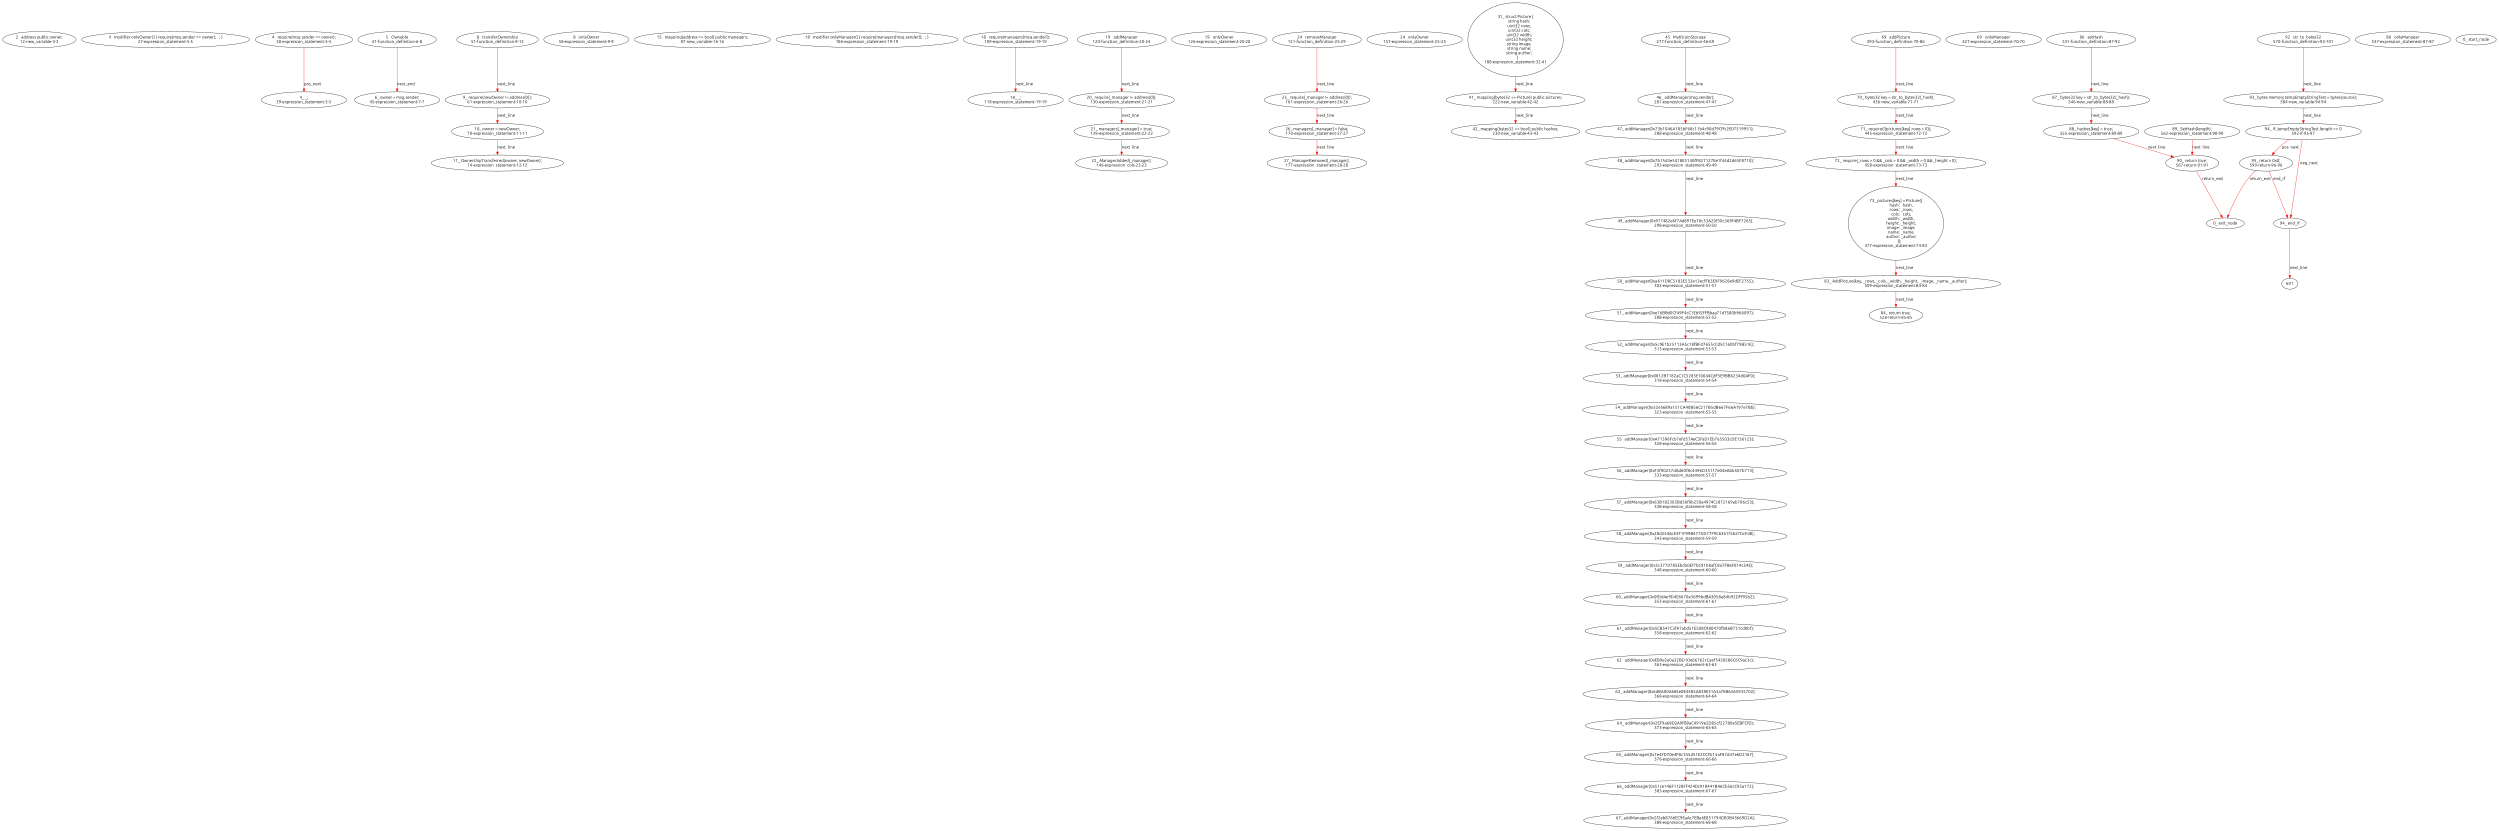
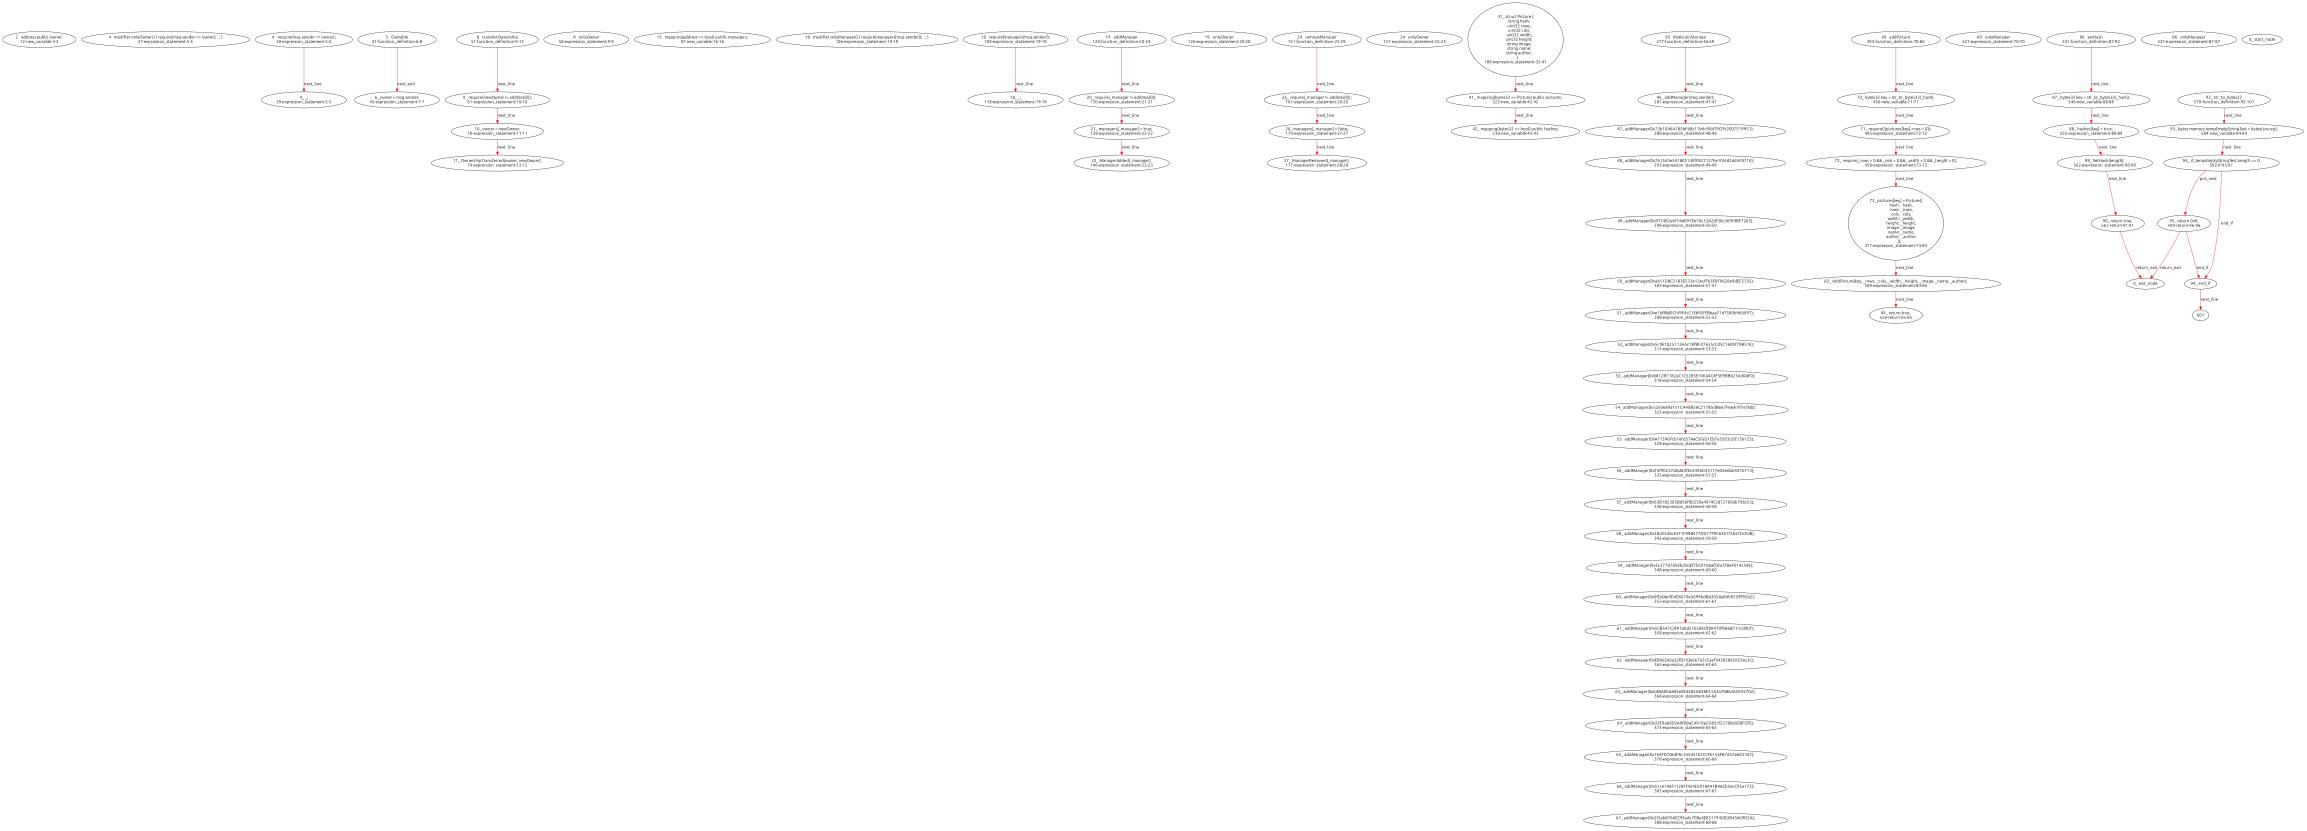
(313, 84) -> (313, 84)
(2142, 147) -> (2097, 146)
(1122, 163) -> (1122, 163)
(2309, 163) -> (2227, 223)
